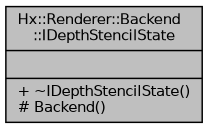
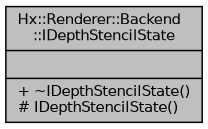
(62, 108) -> (98, 108)
